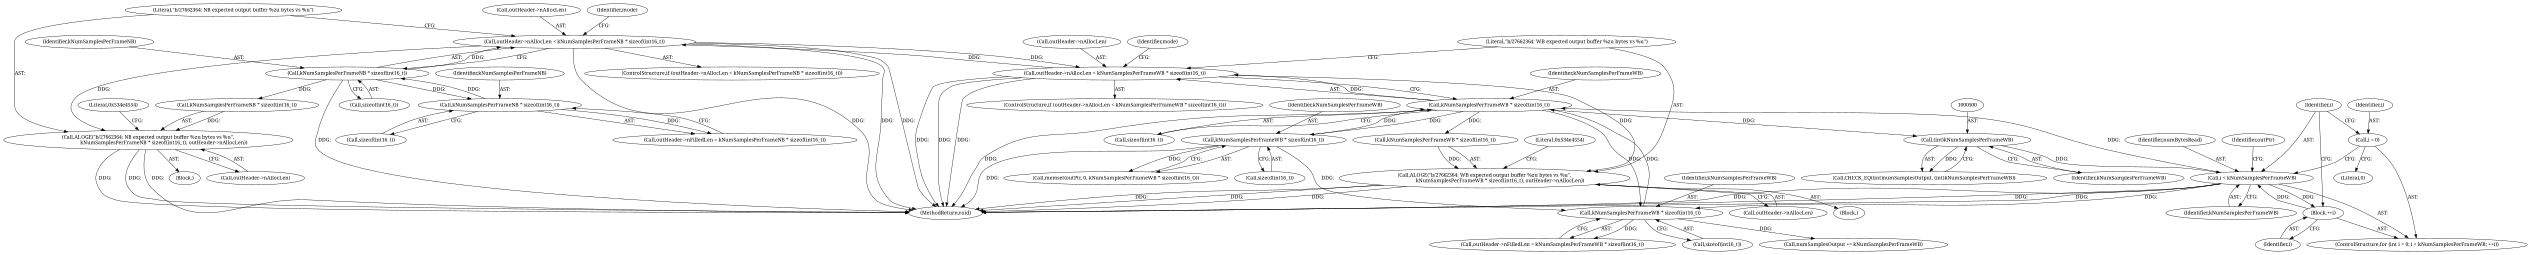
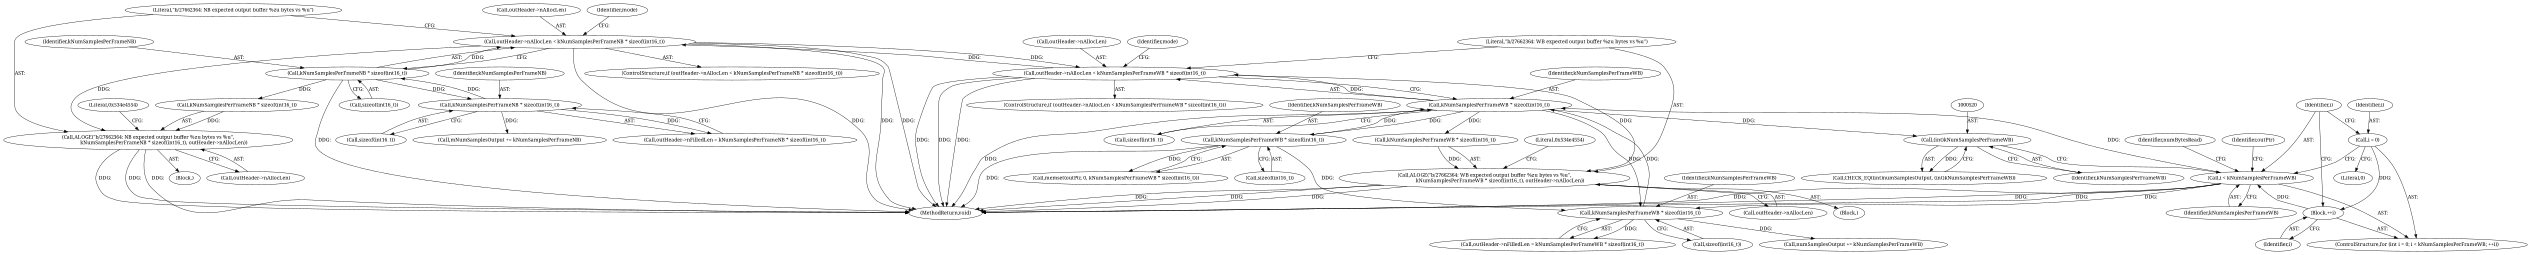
(1967, 105) -> (1967, 105)
none -> (510, 140)
(2063, 159) -> (2063, 159)
(2222, 159) -> (2222, 159)
(2291, 194) -> (2377, 186)
